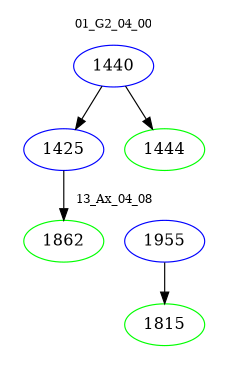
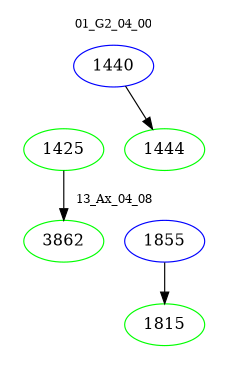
(92, 103) -> none
(64, 150) -> (64, 150)
(64, 241) -> (64, 241)
(165, 241) -> (165, 241)
